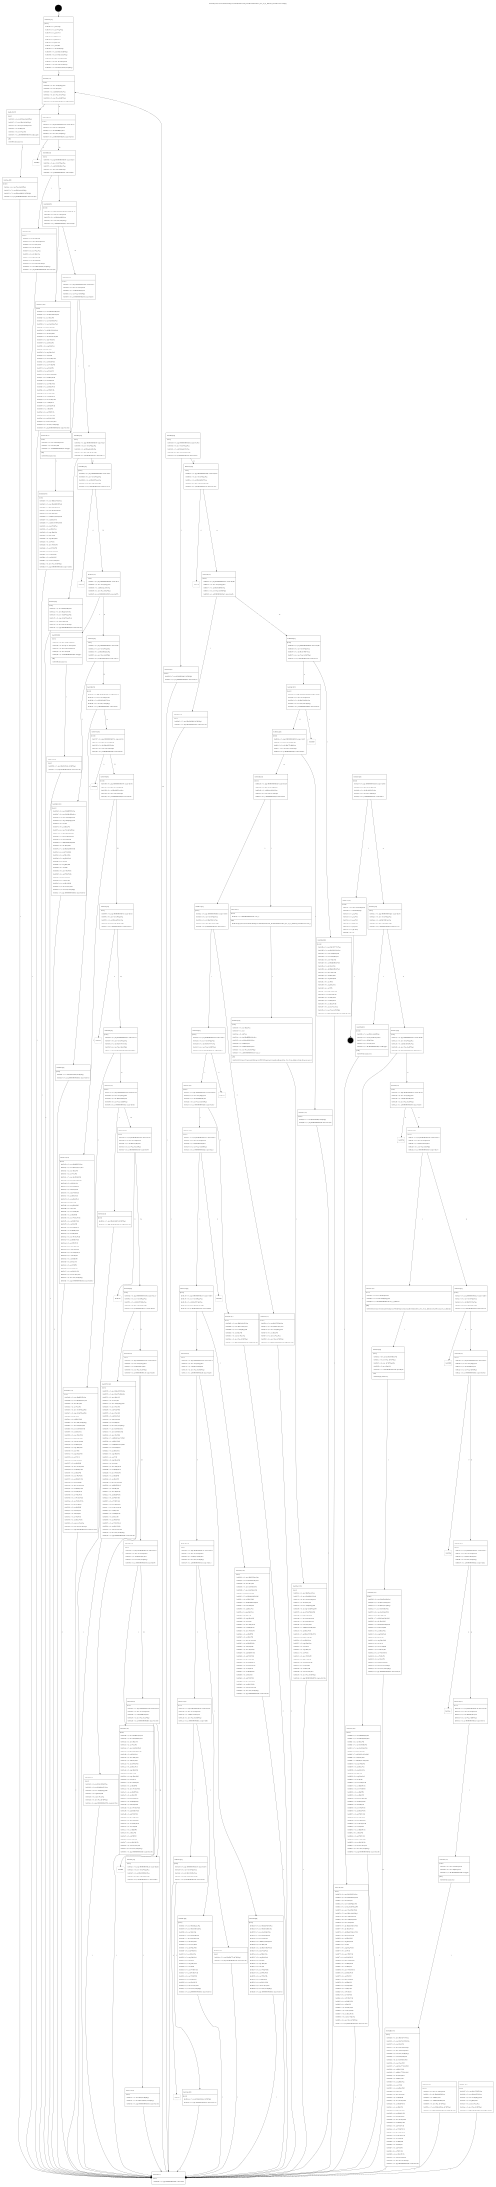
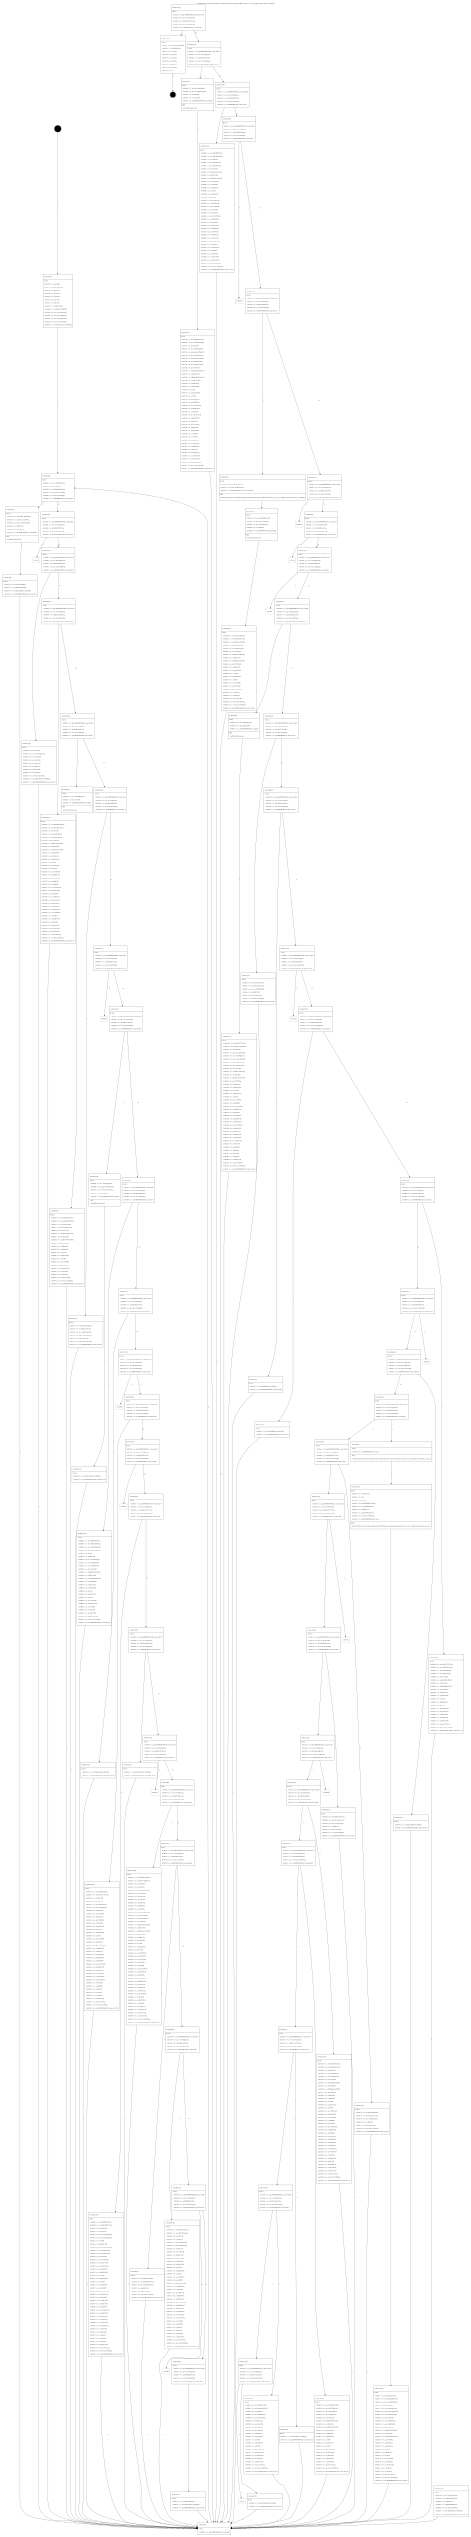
none -> (281, 726)
